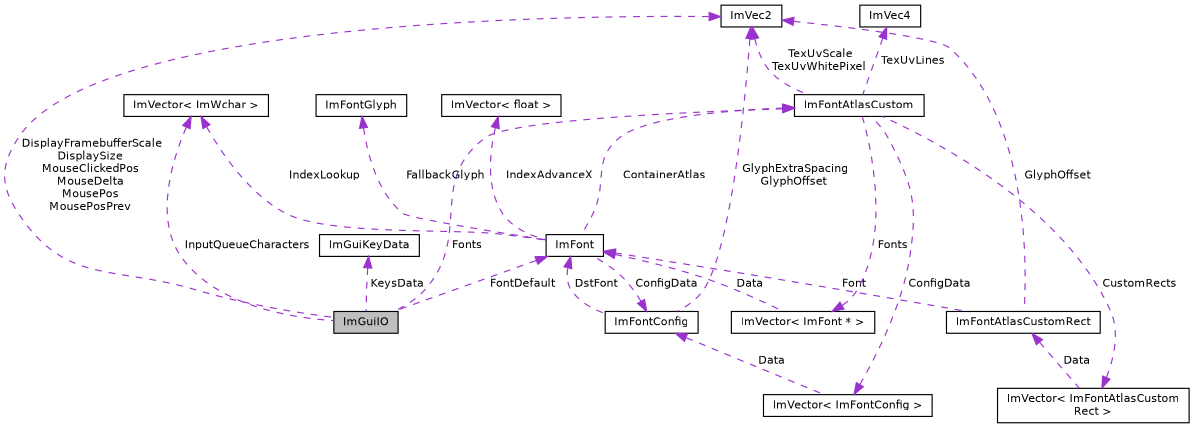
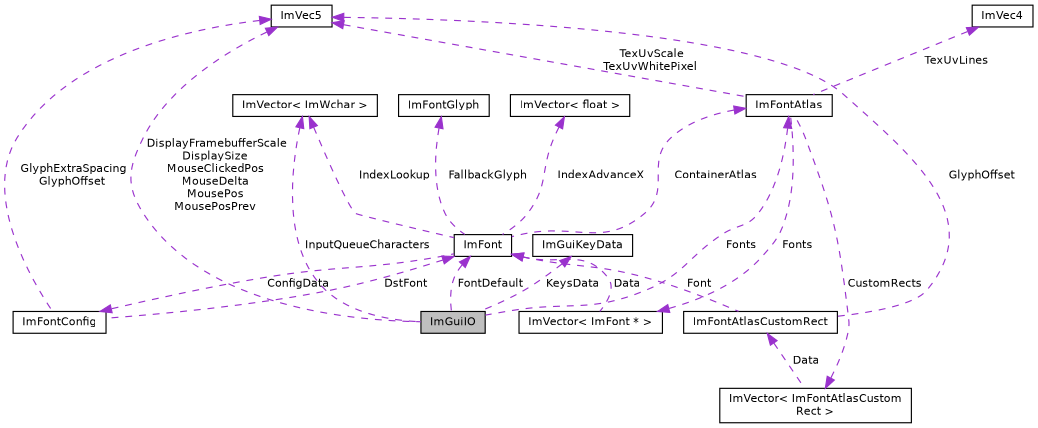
(751, 16) -> (302, 16)
(859, 106) -> (789, 106)
(848, 406) -> none
